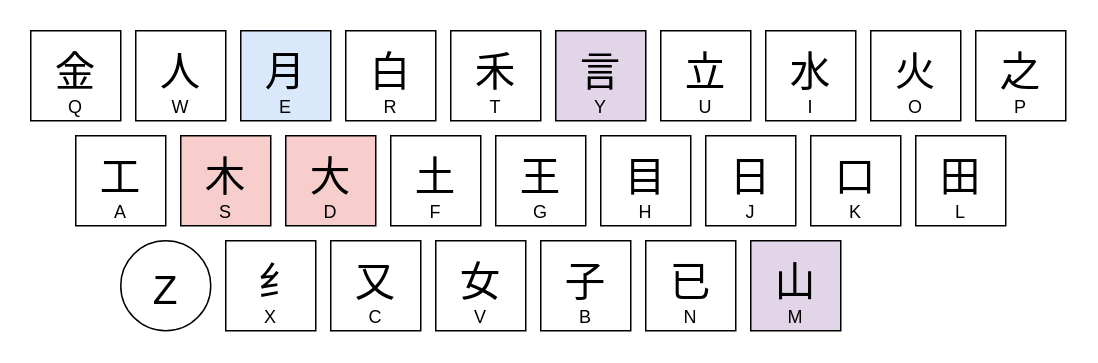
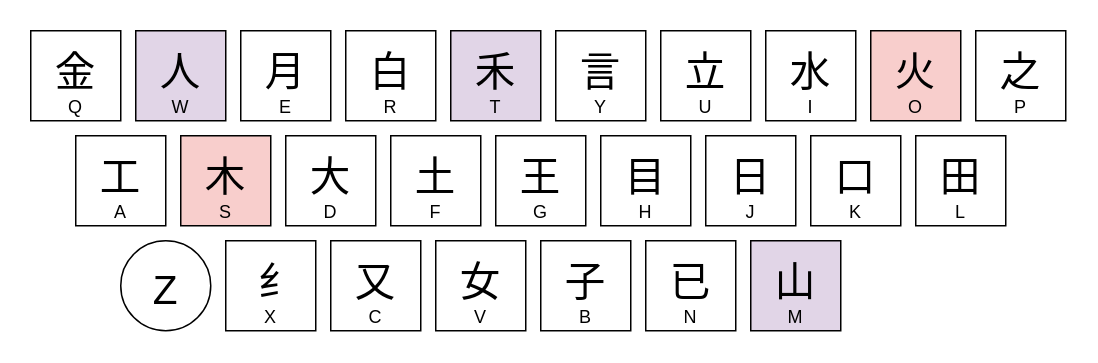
(181, 76) -> (181, 76)
(286, 76) -> (286, 76)
(496, 76) -> (496, 76)
(601, 76) -> (601, 76)
(916, 76) -> (916, 76)
(331, 181) -> (331, 181)
